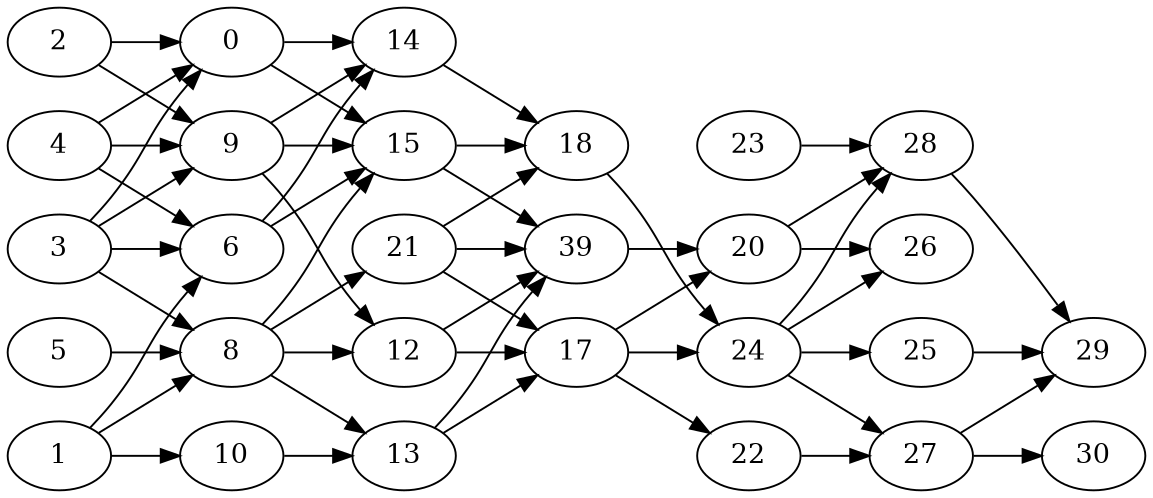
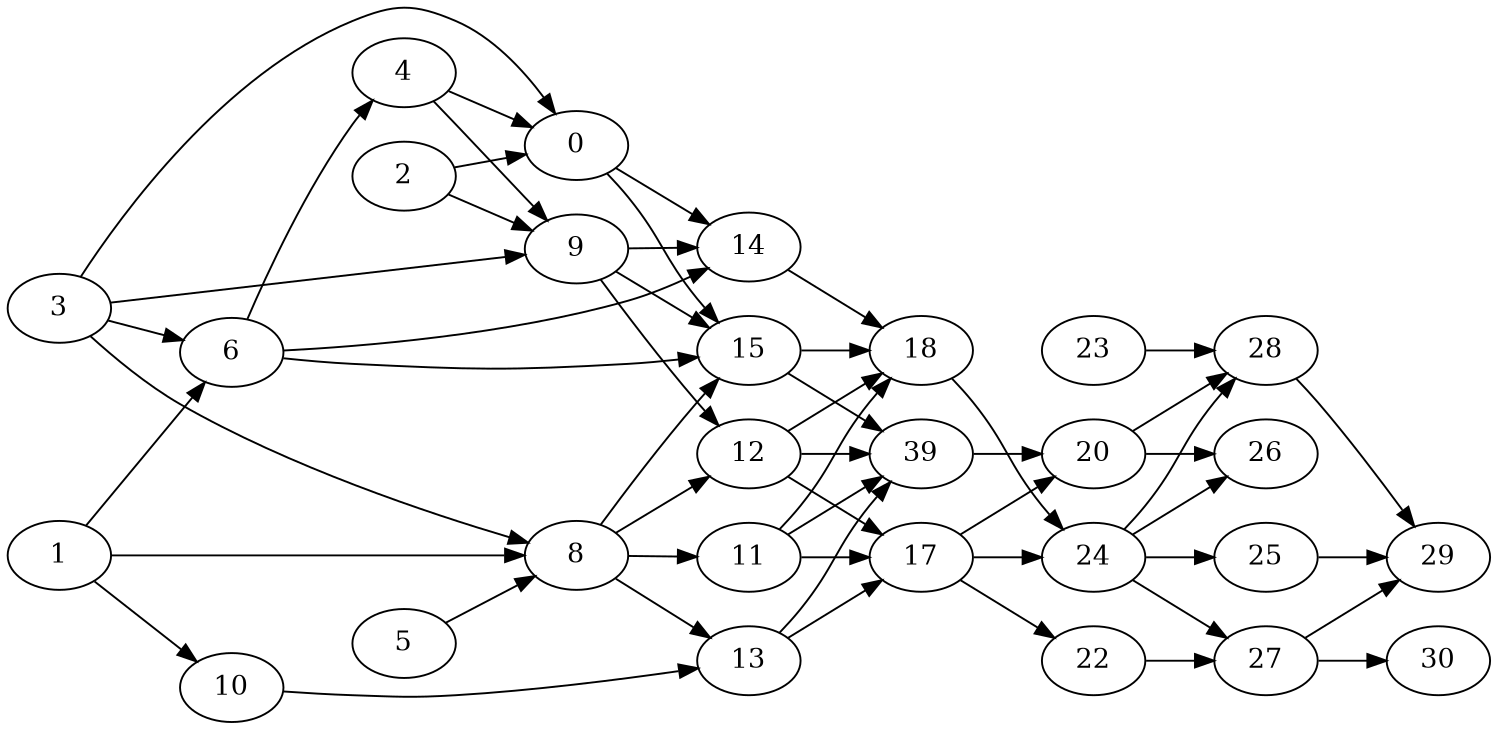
(133, 190) -> (298, 214)
(404, 249) -> (749, 557)
none -> (823, 410)
